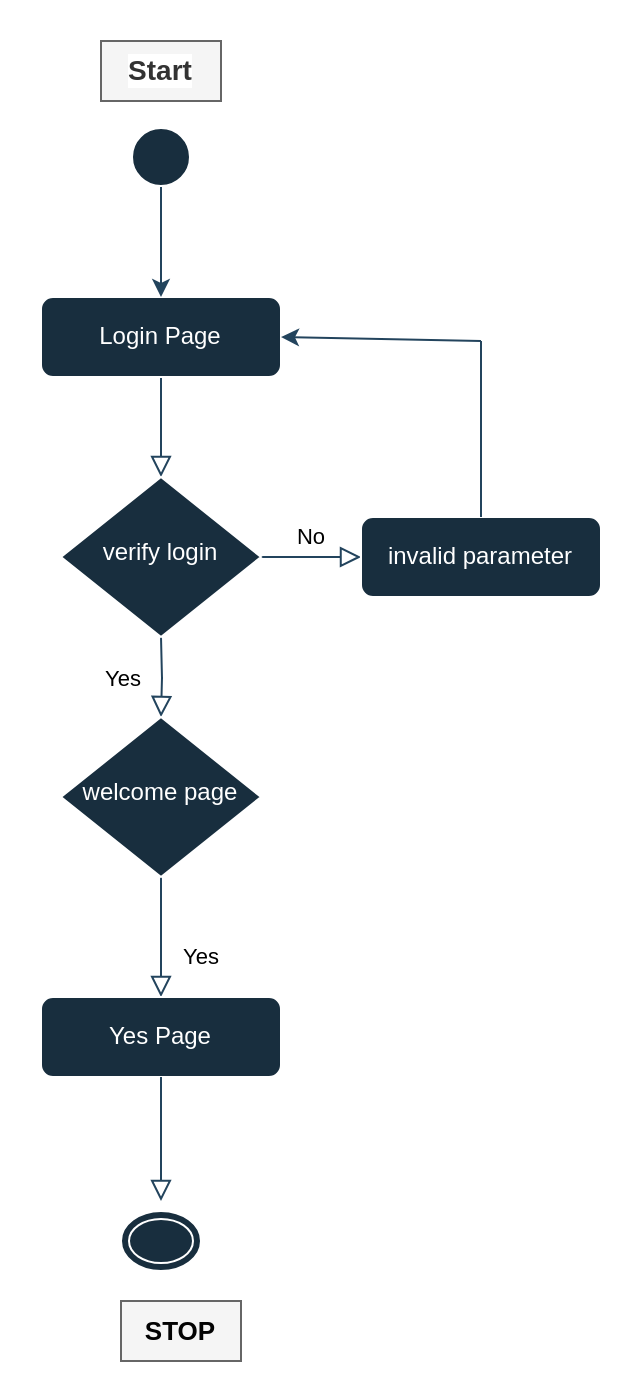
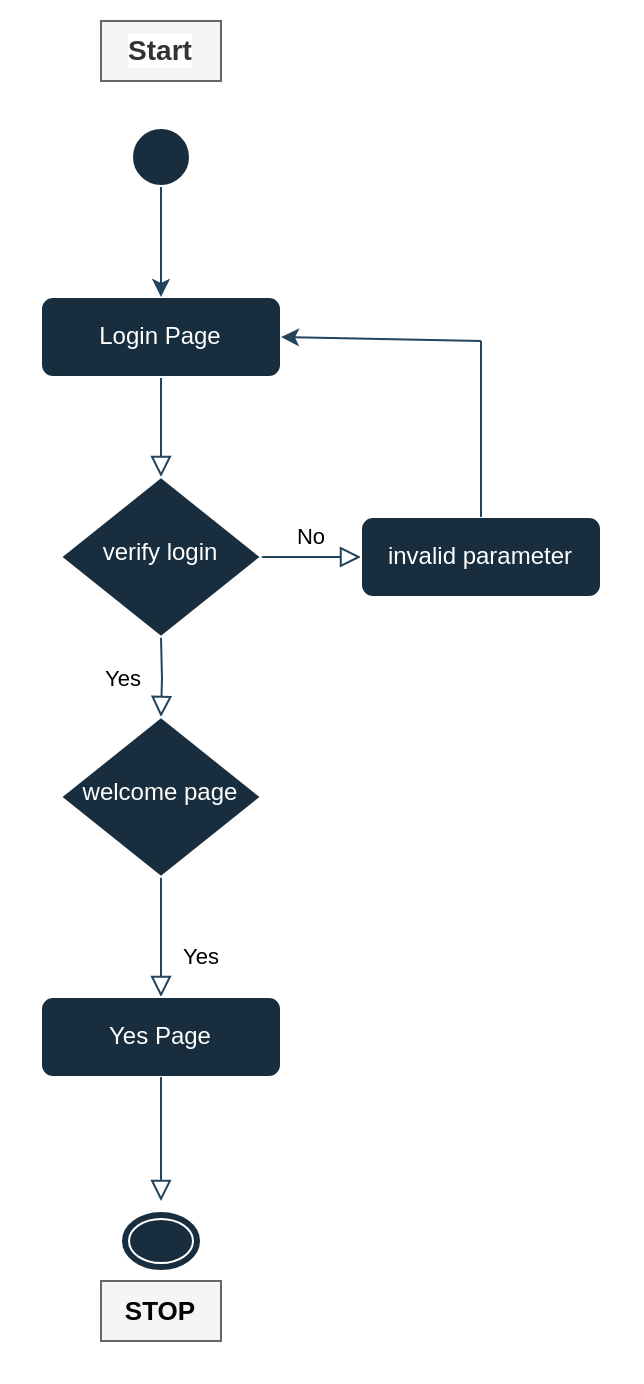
(161, 71) -> (161, 51)
(181, 1331) -> (161, 1311)
